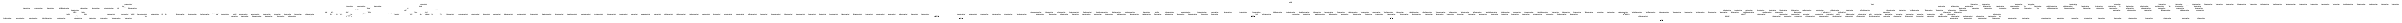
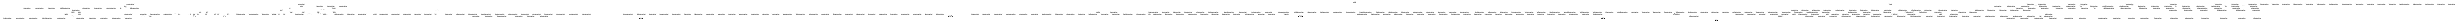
(1878, 14) -> none
